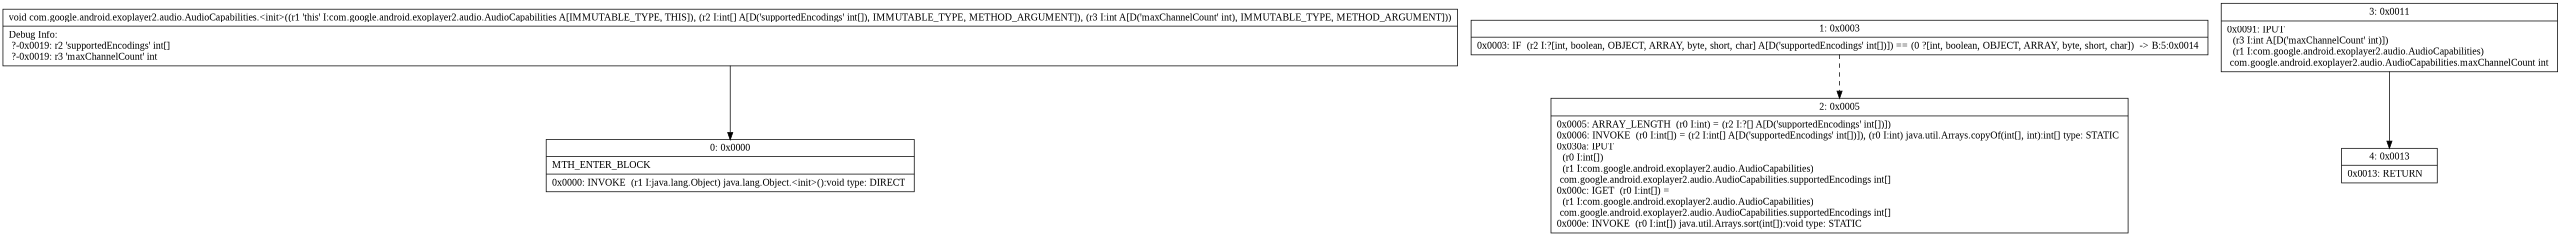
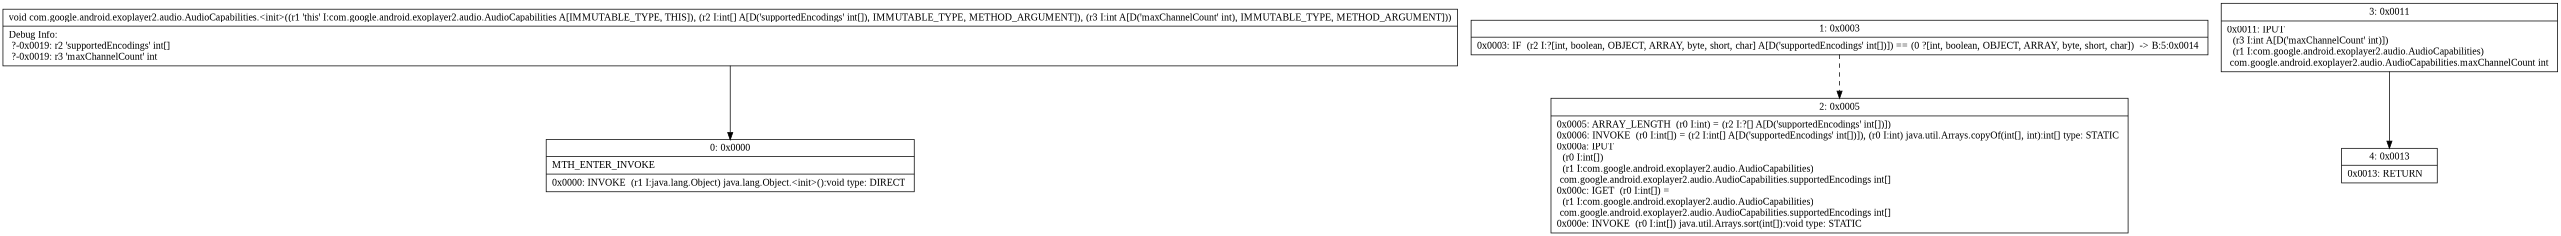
(2259, 29) -> (2259, 29)
(1588, 146) -> (1588, 146)
(601, 165) -> (604, 165)
